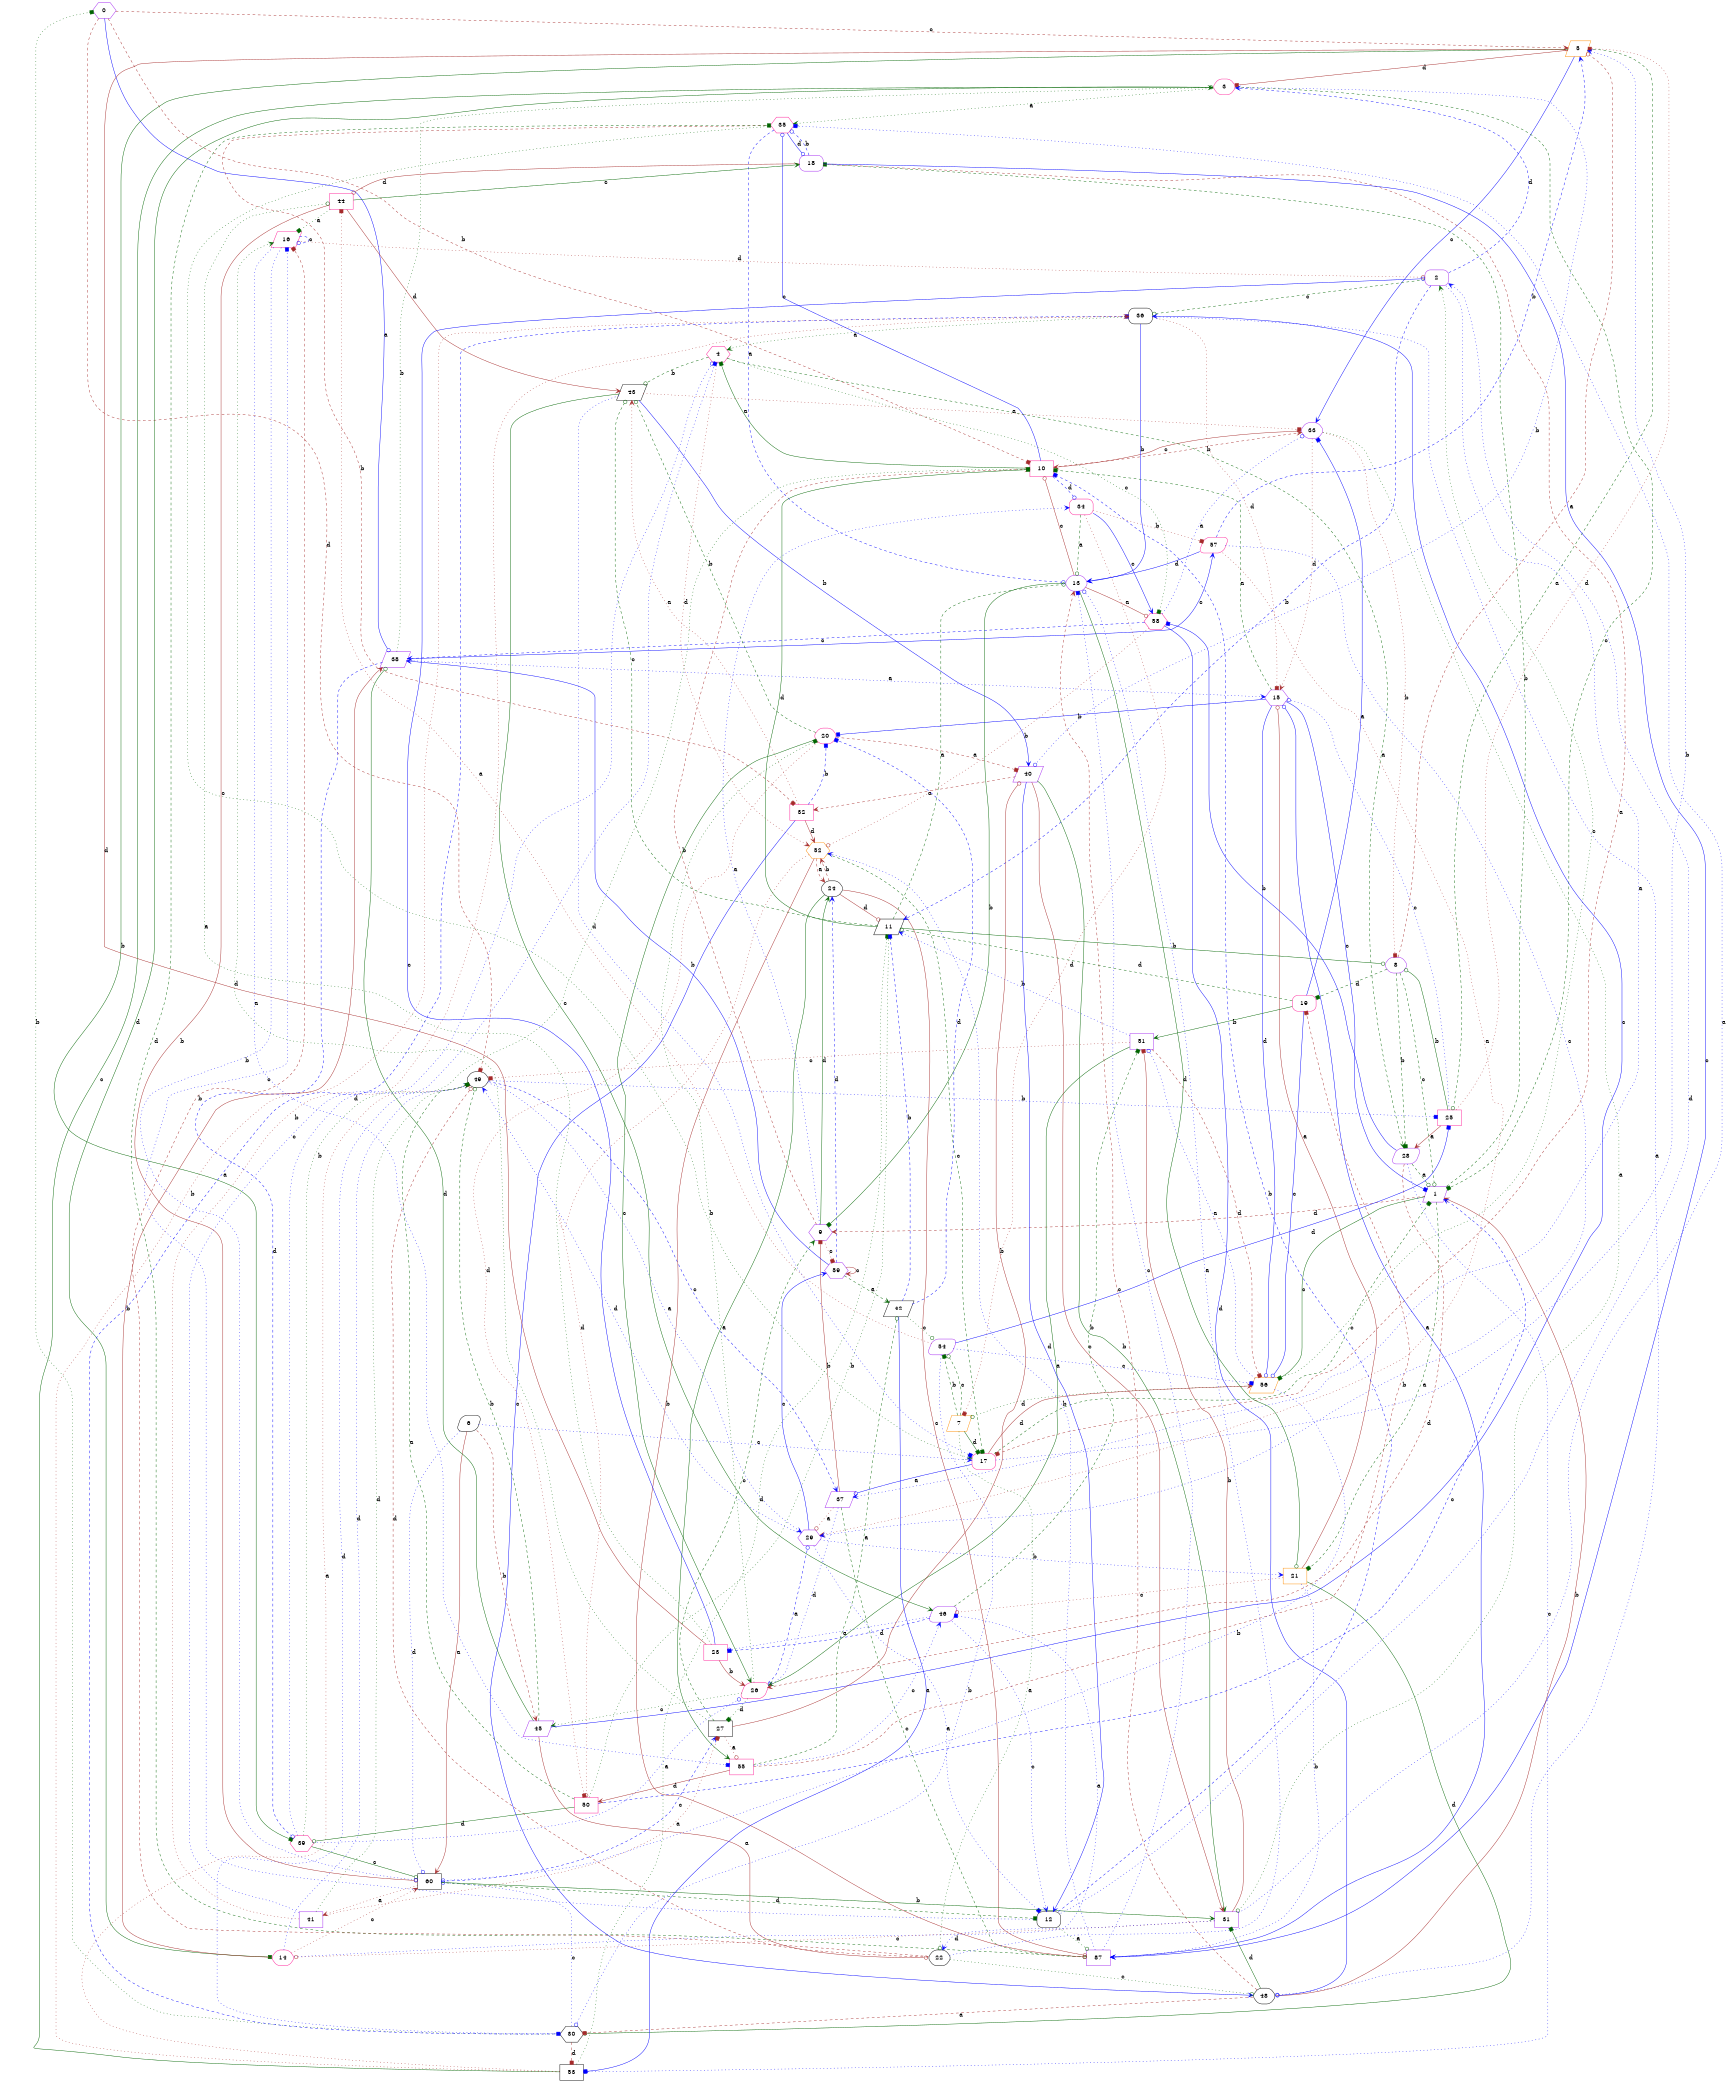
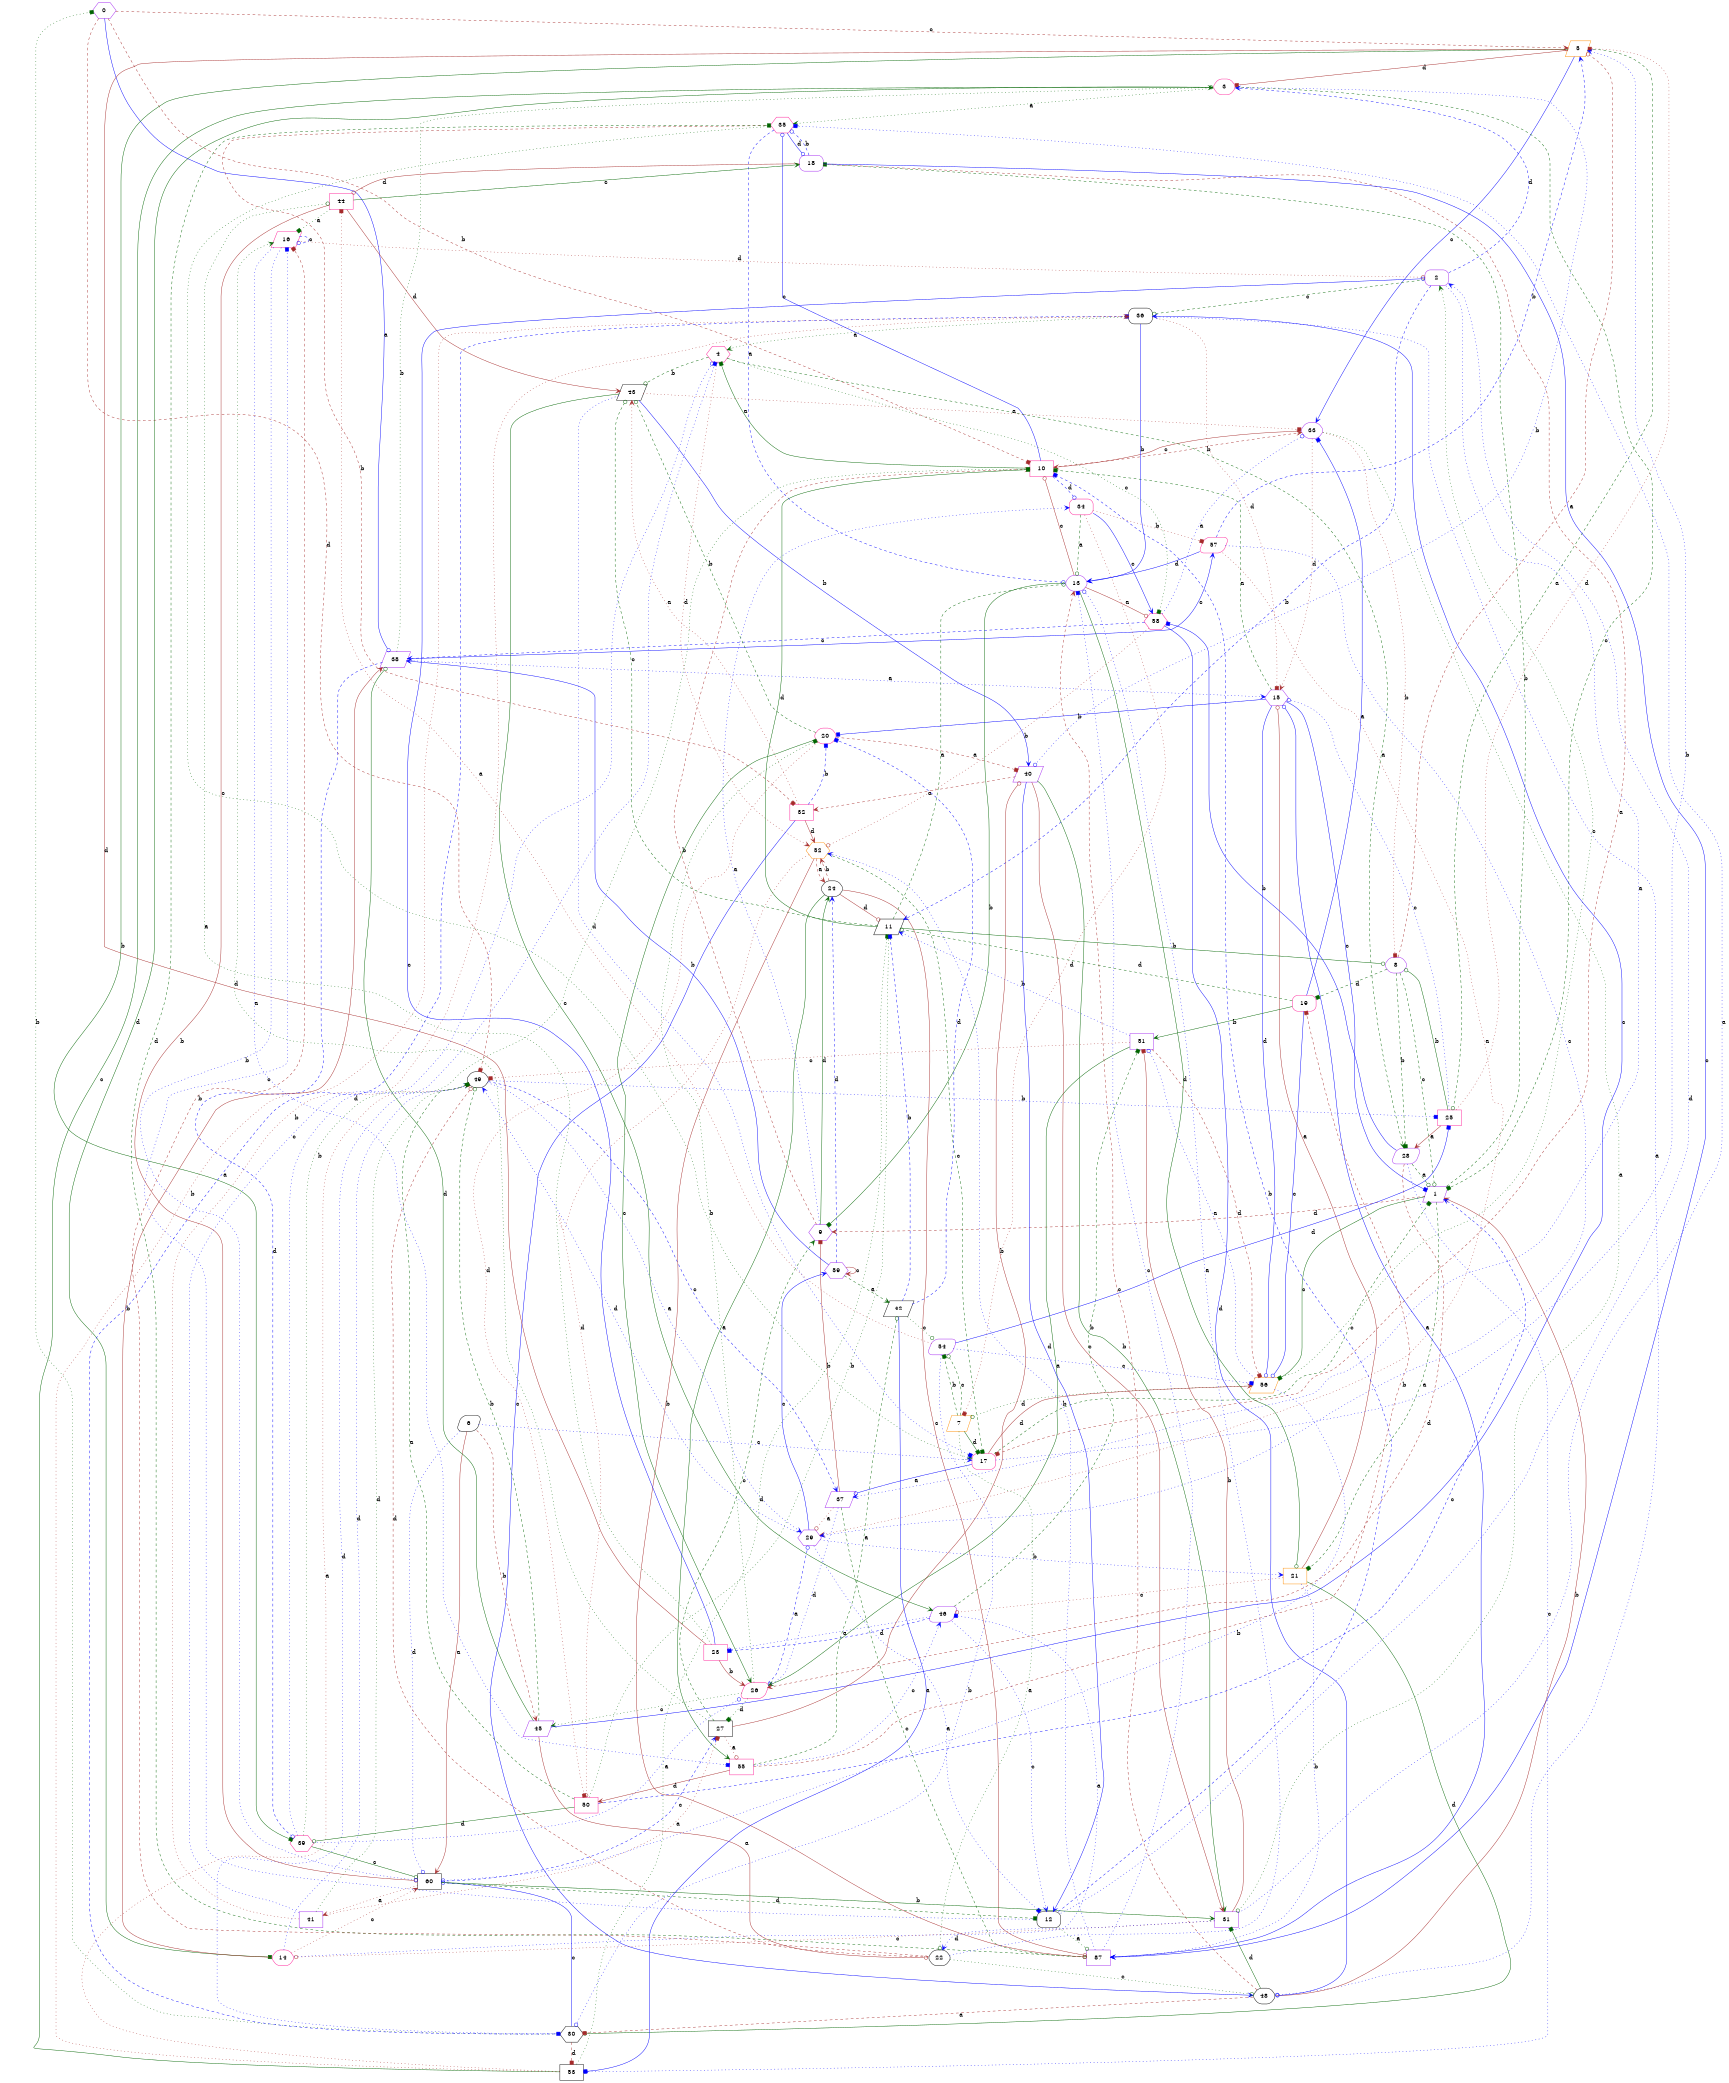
(828, 1249) -> none
(563, 1907) -> (563, 1907)
